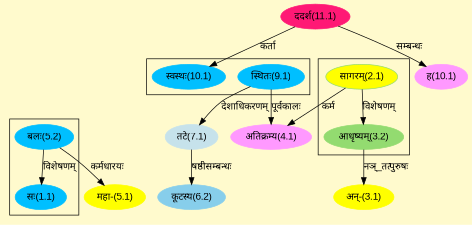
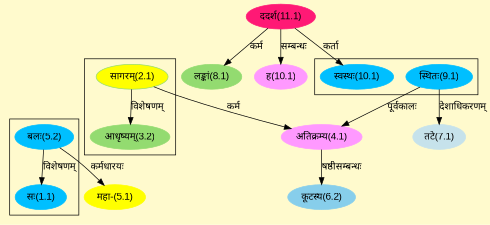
none -> (212, 77)
(192, 164) -> (322, 164)
(364, 197) -> none
